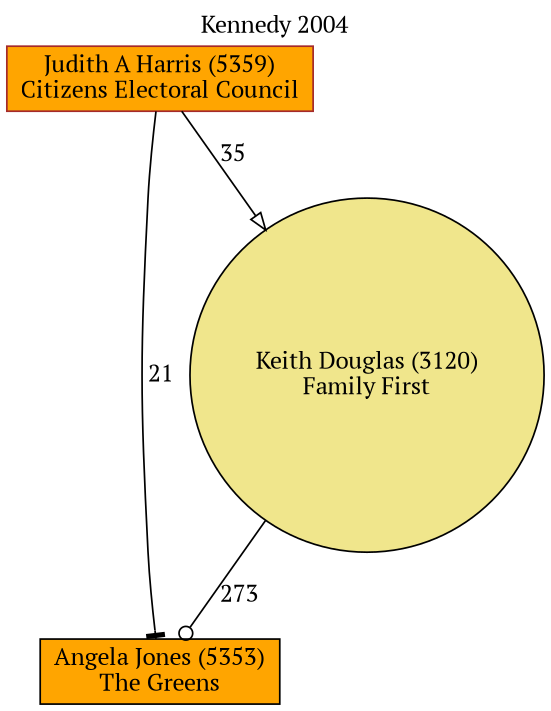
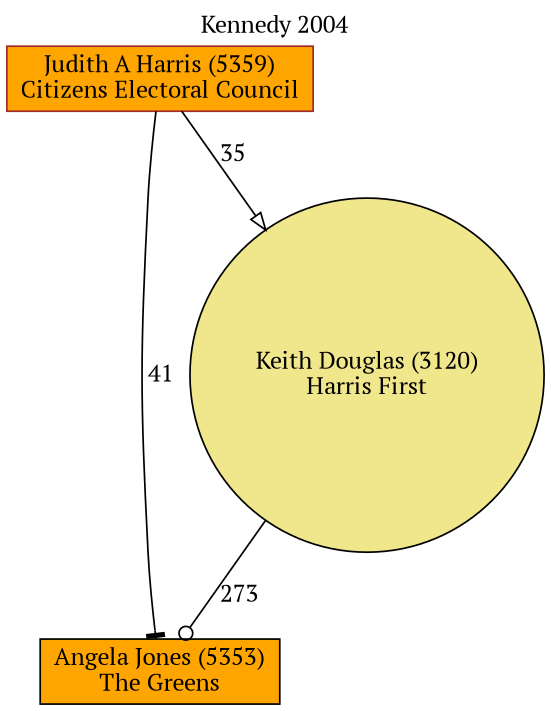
(162, 375) -> (162, 375)
(367, 375) -> (367, 375)
